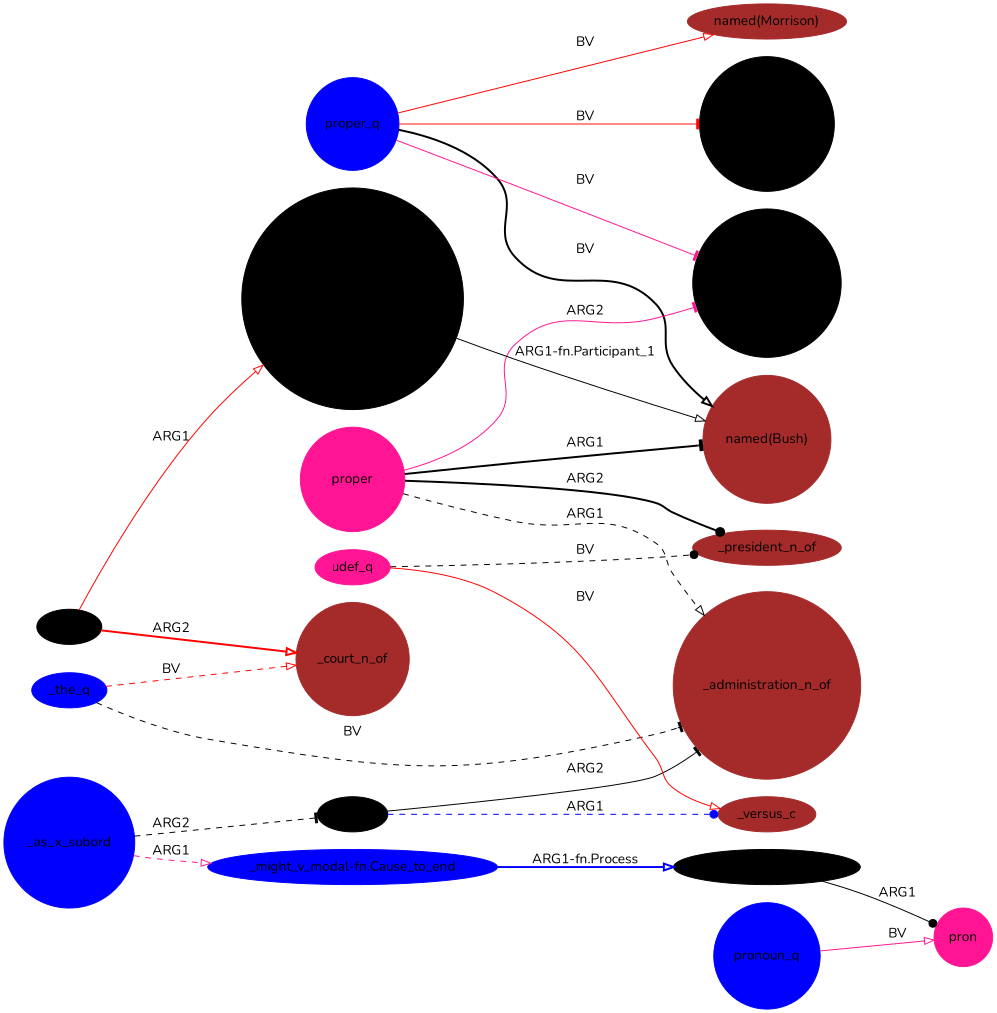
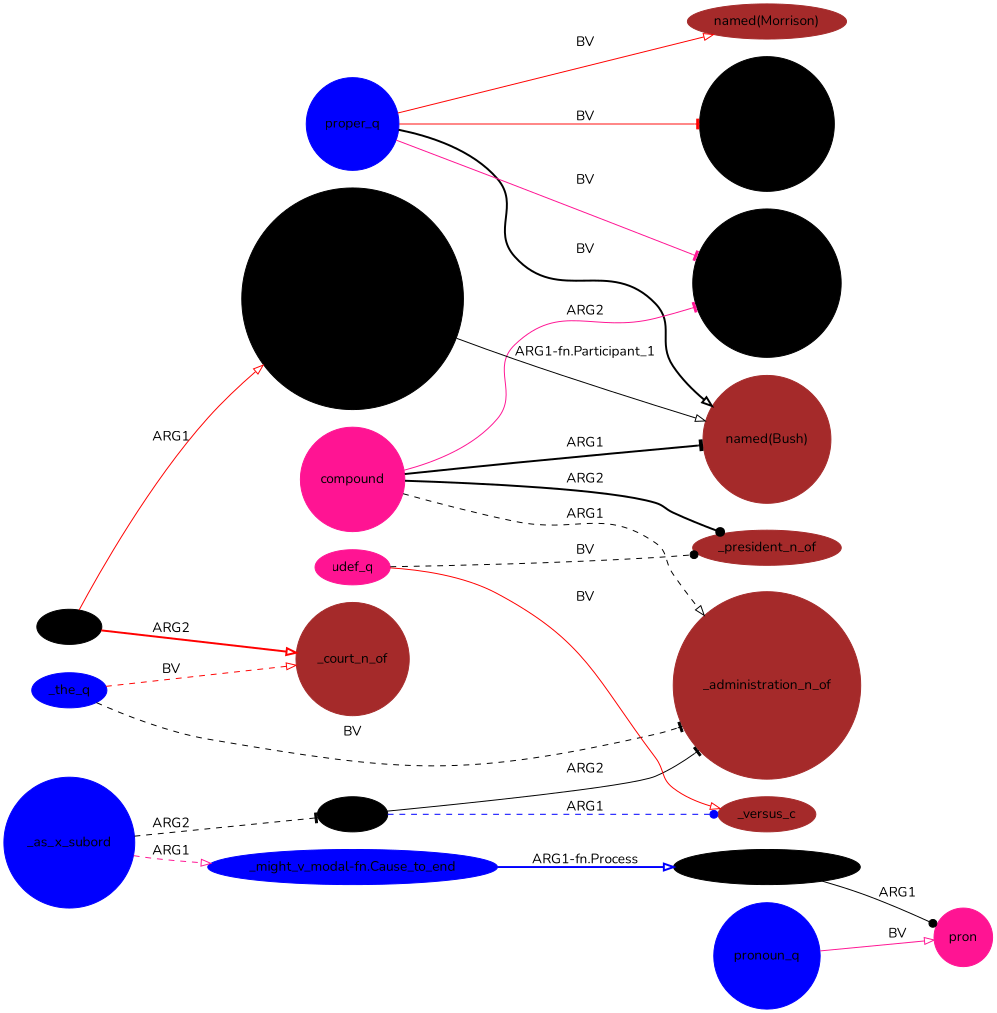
(353, 479) -> (353, 479)
